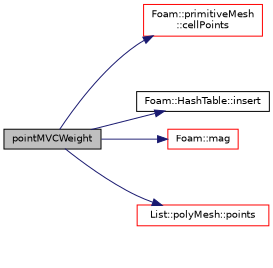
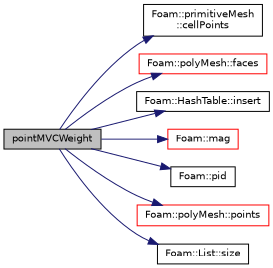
(203, 20) -> (203, 20)
none -> (203, 64)
none -> (203, 177)
(203, 215) -> (203, 215)
none -> (203, 254)
